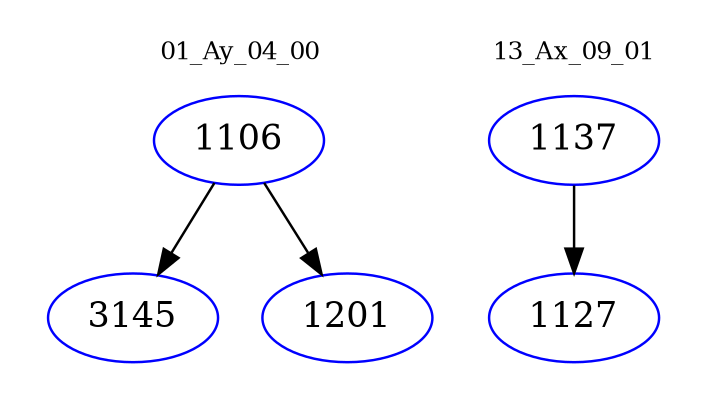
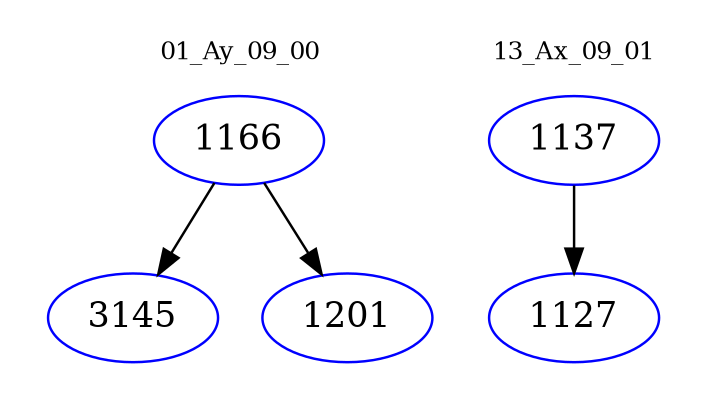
(240, 53) -> (240, 53)
(239, 140) -> (239, 140)
